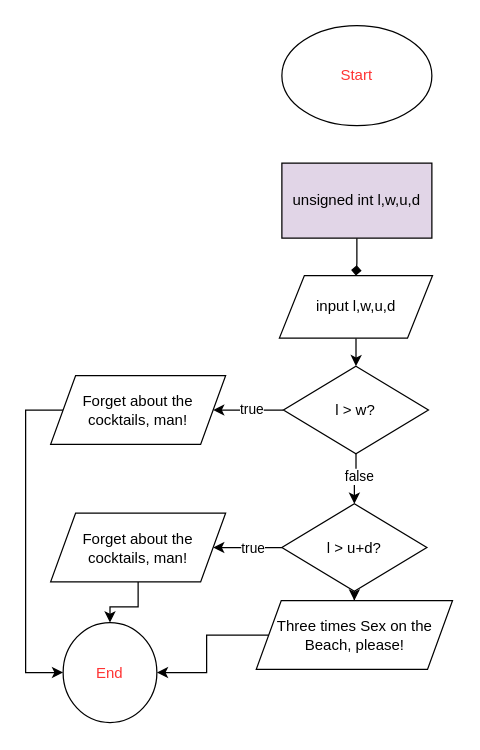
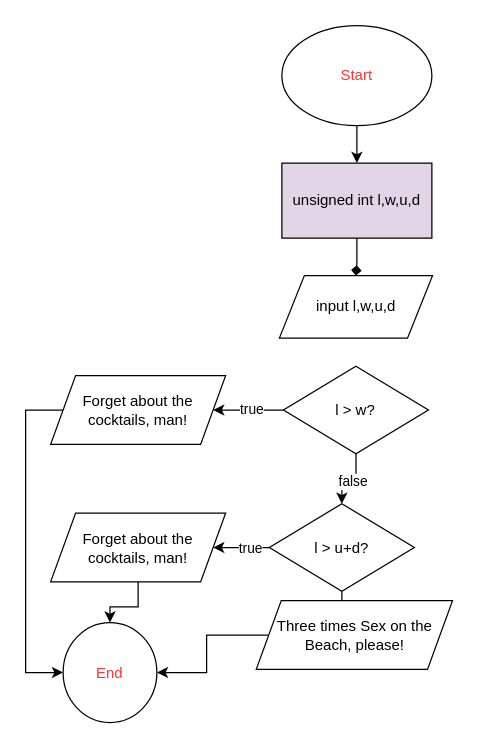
none -> (357, 149)
(356, 352) -> none
(354, 548) -> (342, 548)
